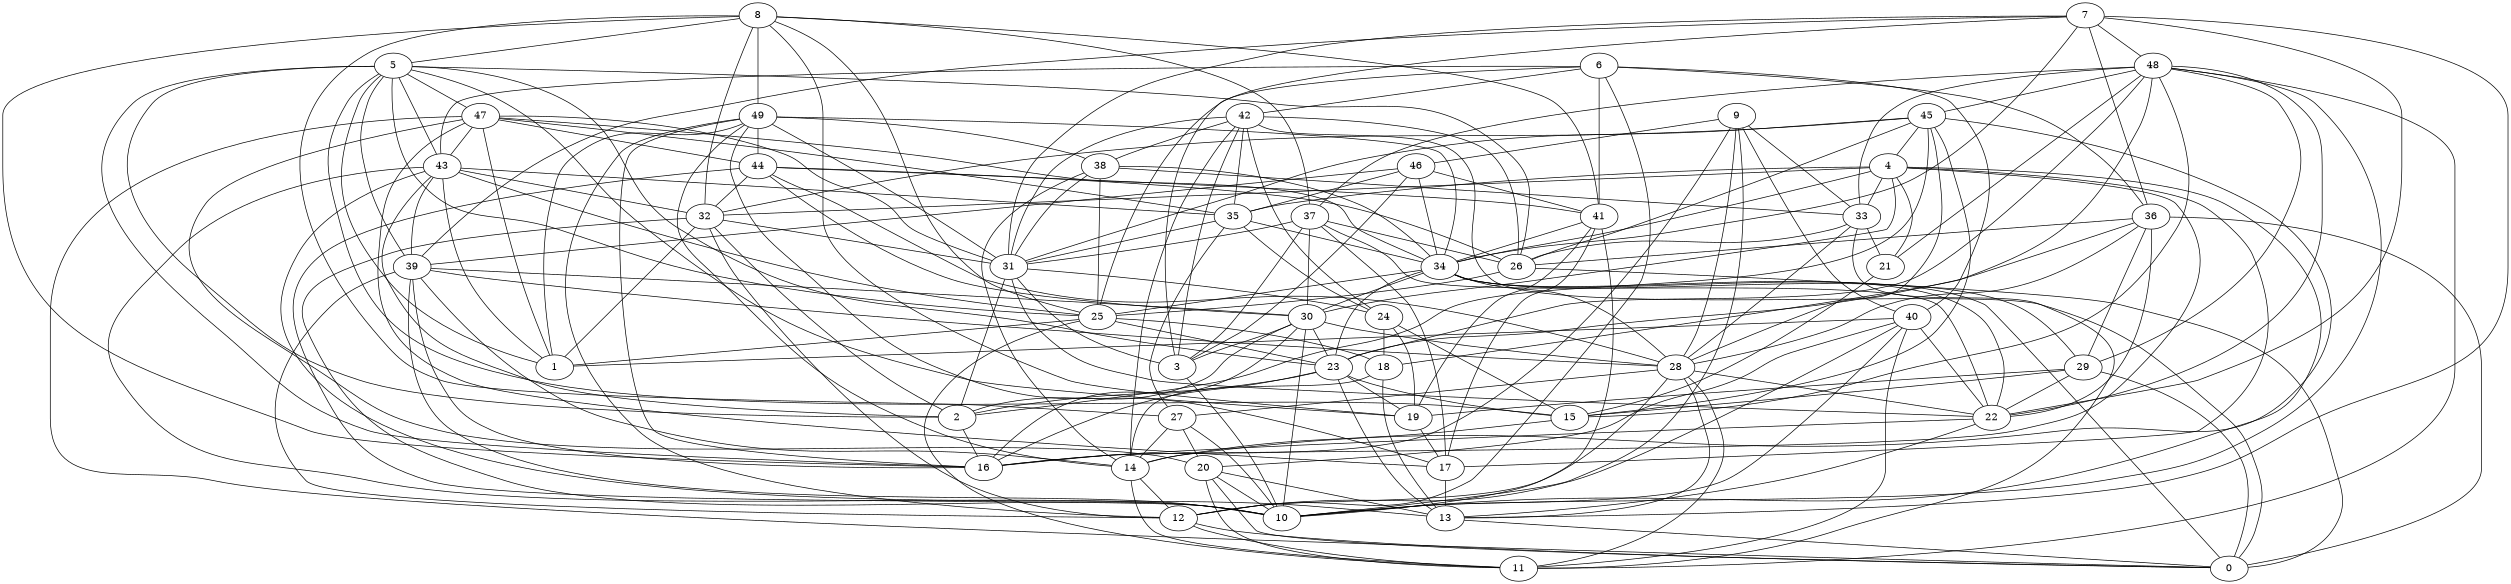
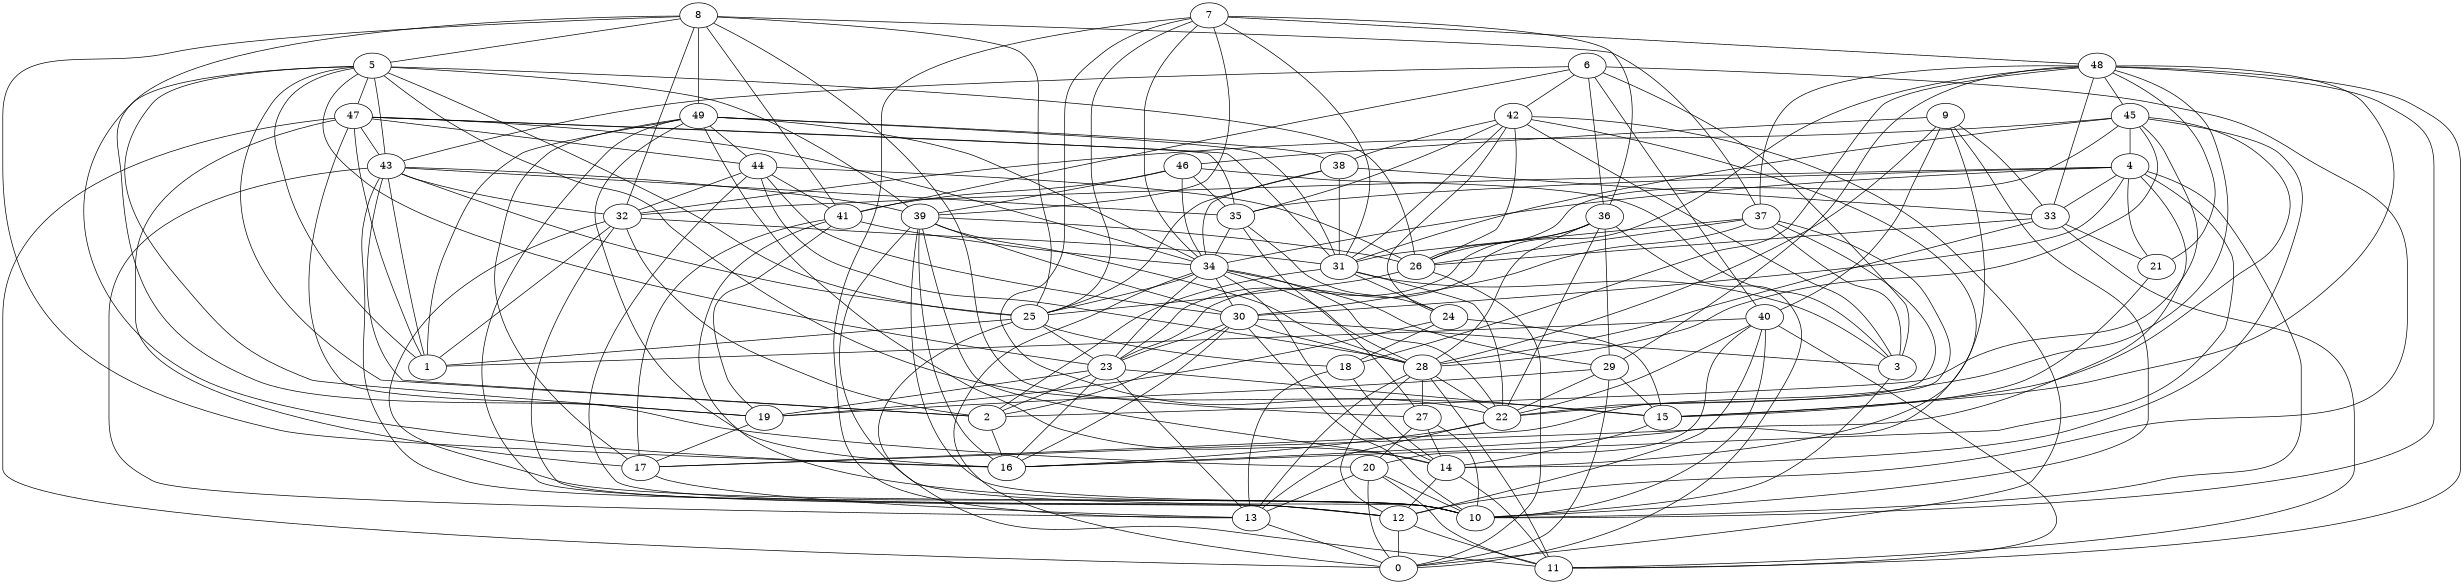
none -> (1158, 231)
(1116, 243) -> none
(1001, 331) -> (1332, 394)
